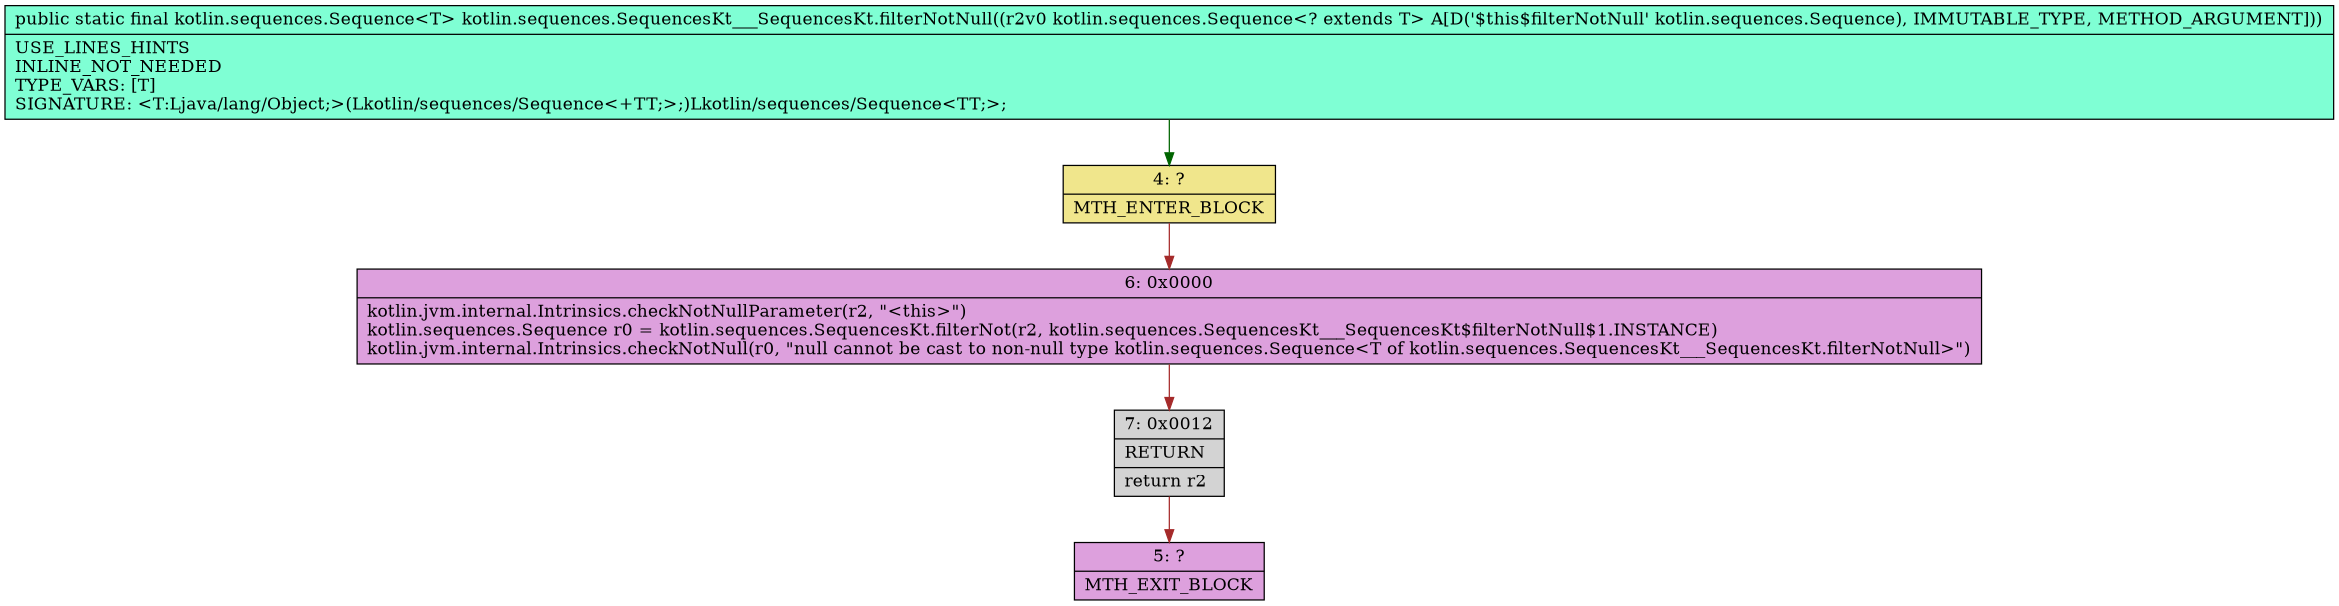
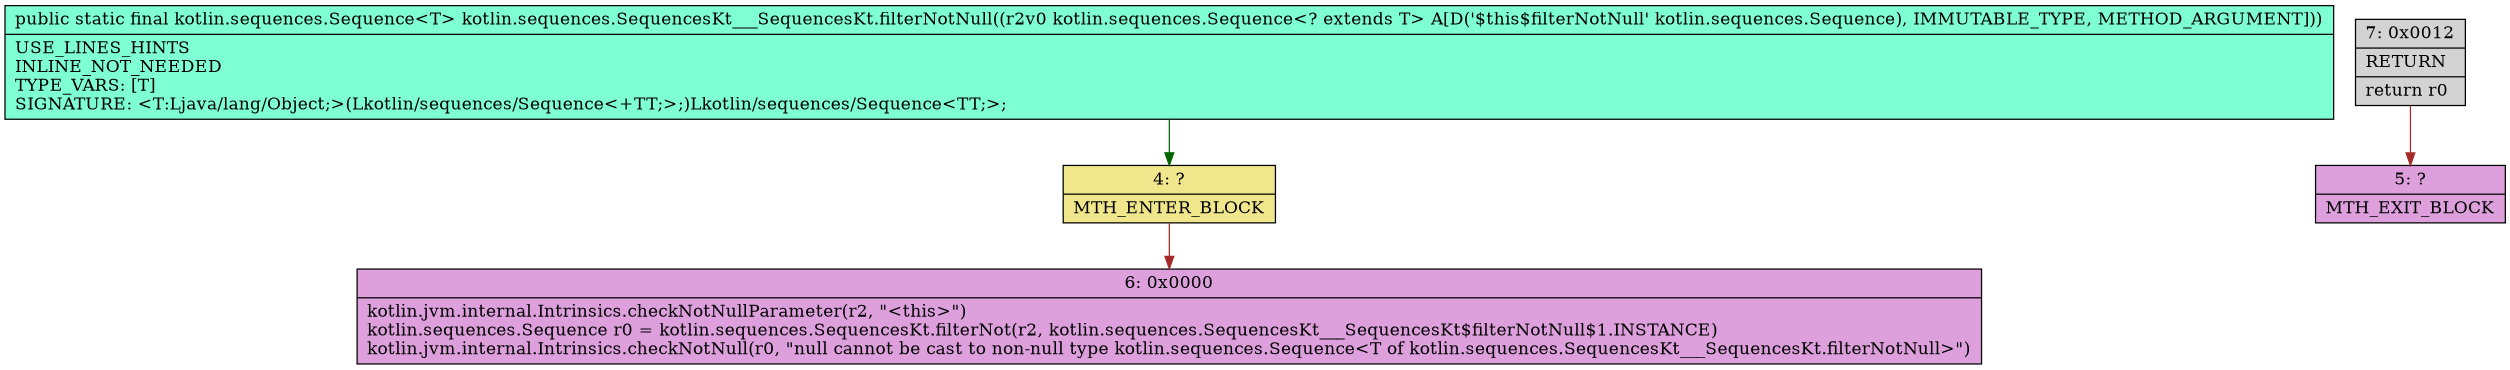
(1169, 381) -> none
(1166, 481) -> (2407, 91)
